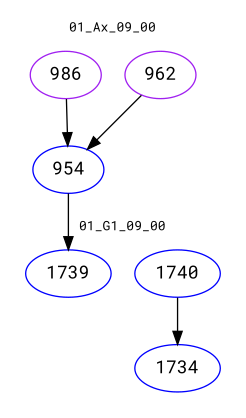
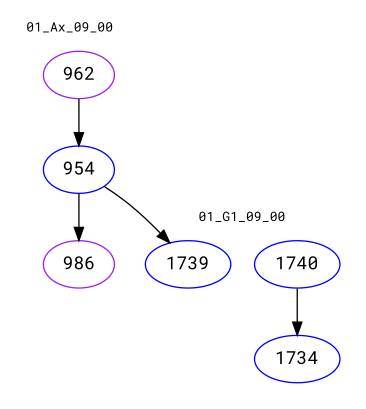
(67, 116) -> (79, 211)
